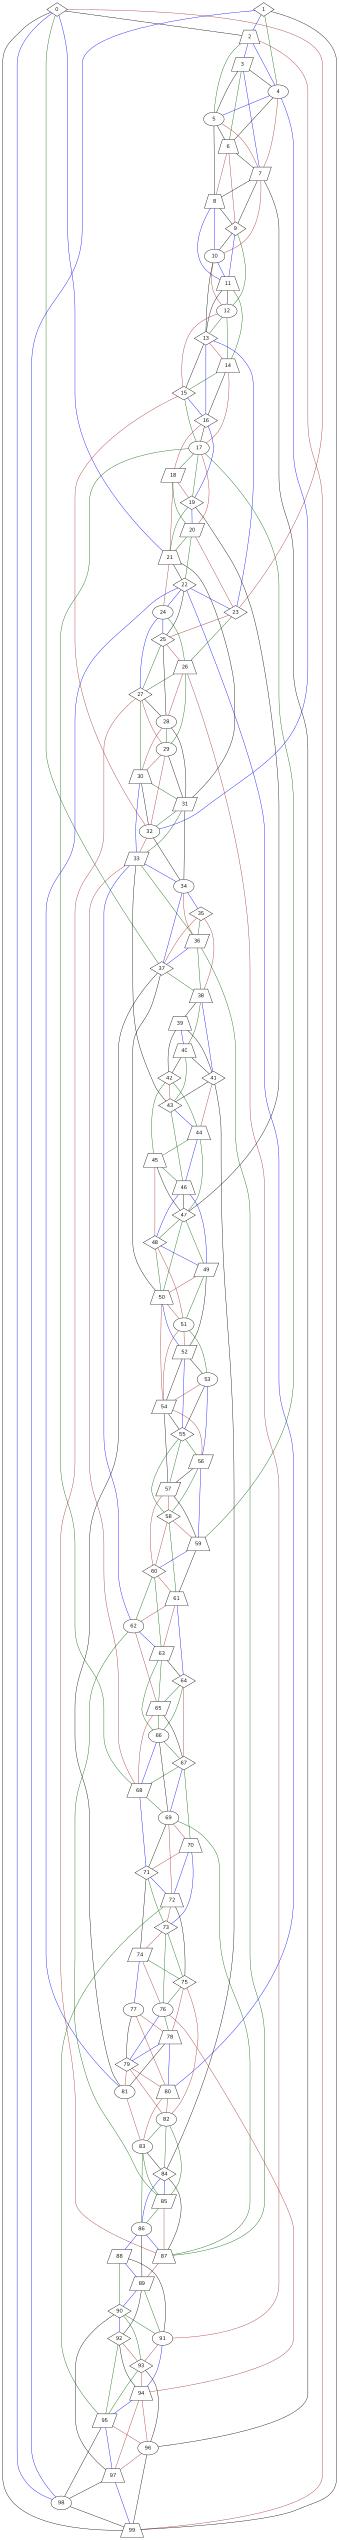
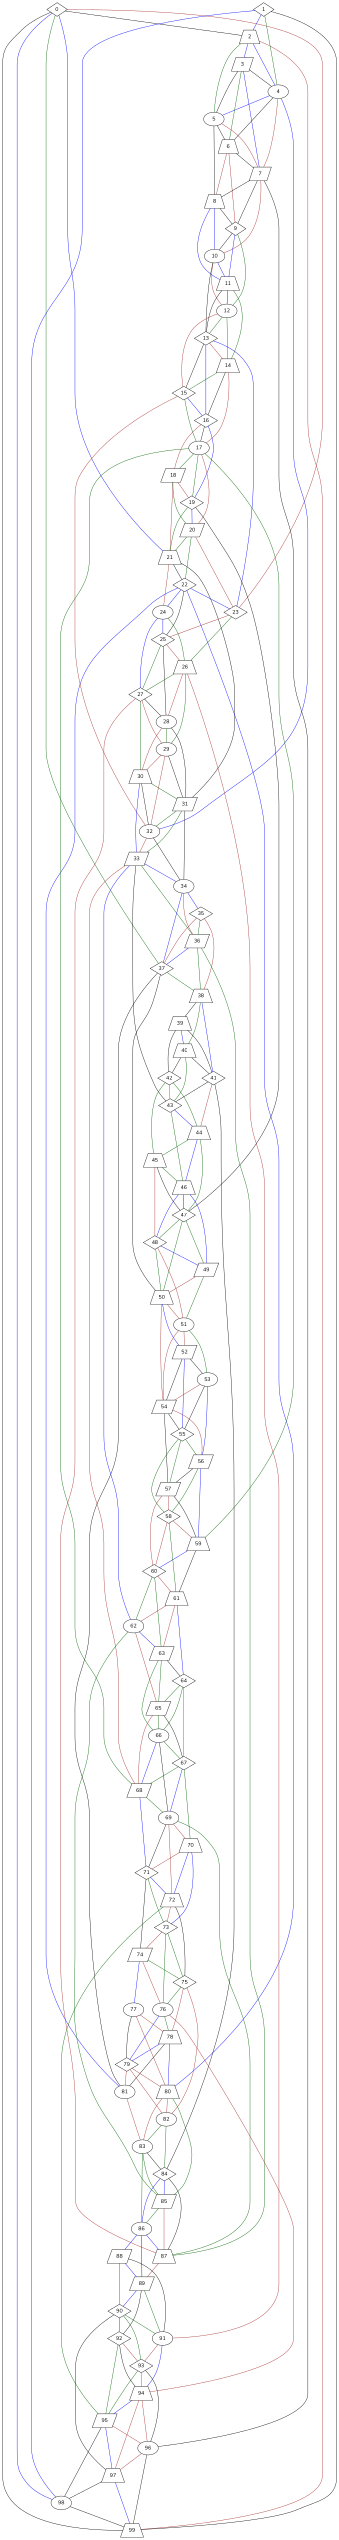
(203, 1312) -> none
(181, 2161) -> (191, 2148)
